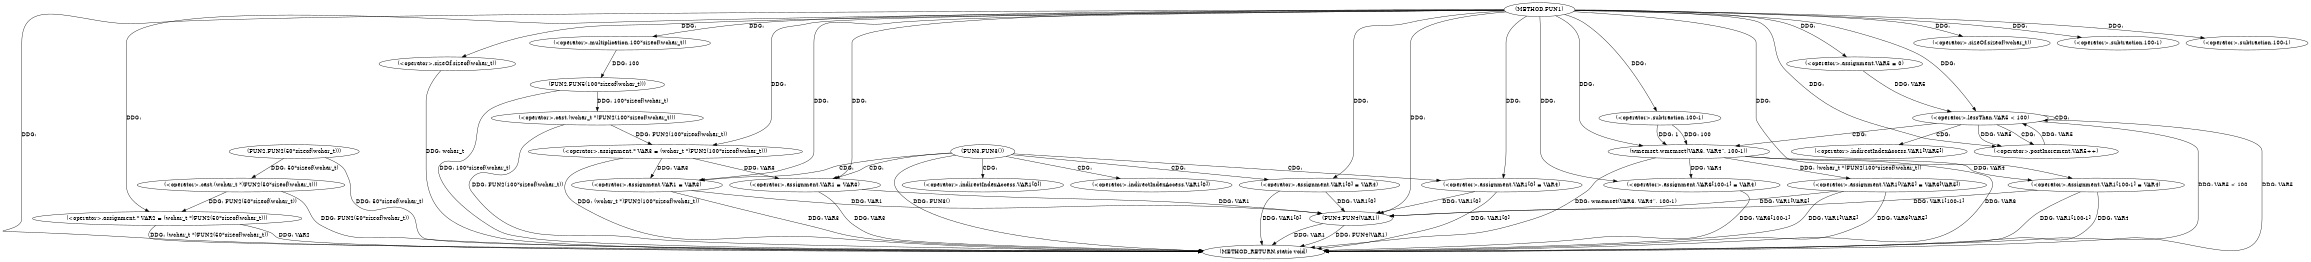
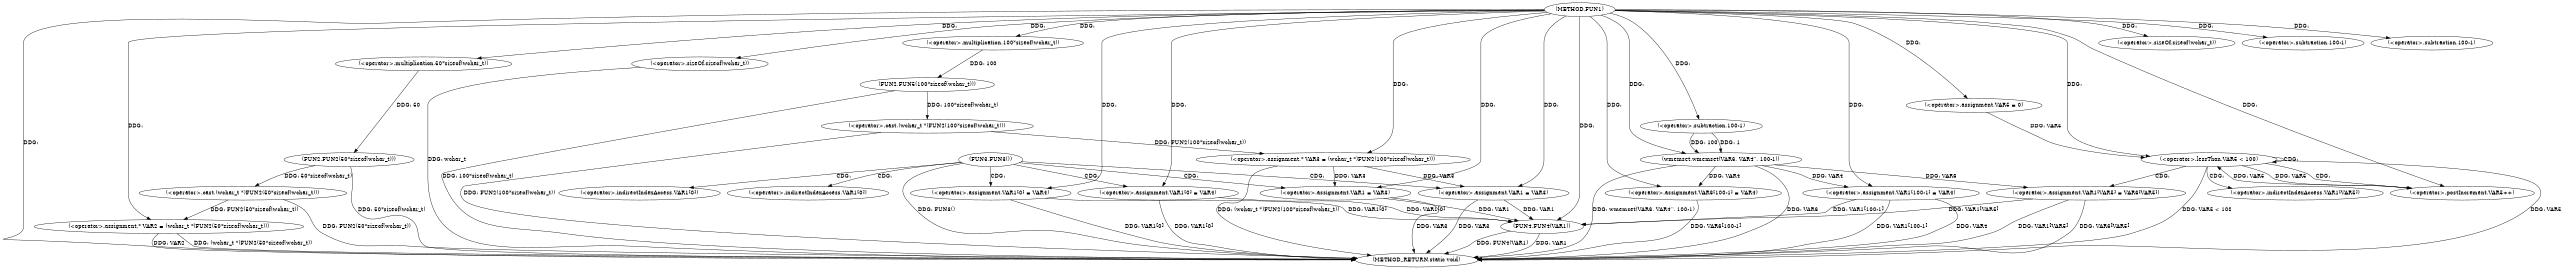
none -> (424, 64)
(1838, 134) -> (2150, 176)
(1861, 168) -> (1941, 176)
